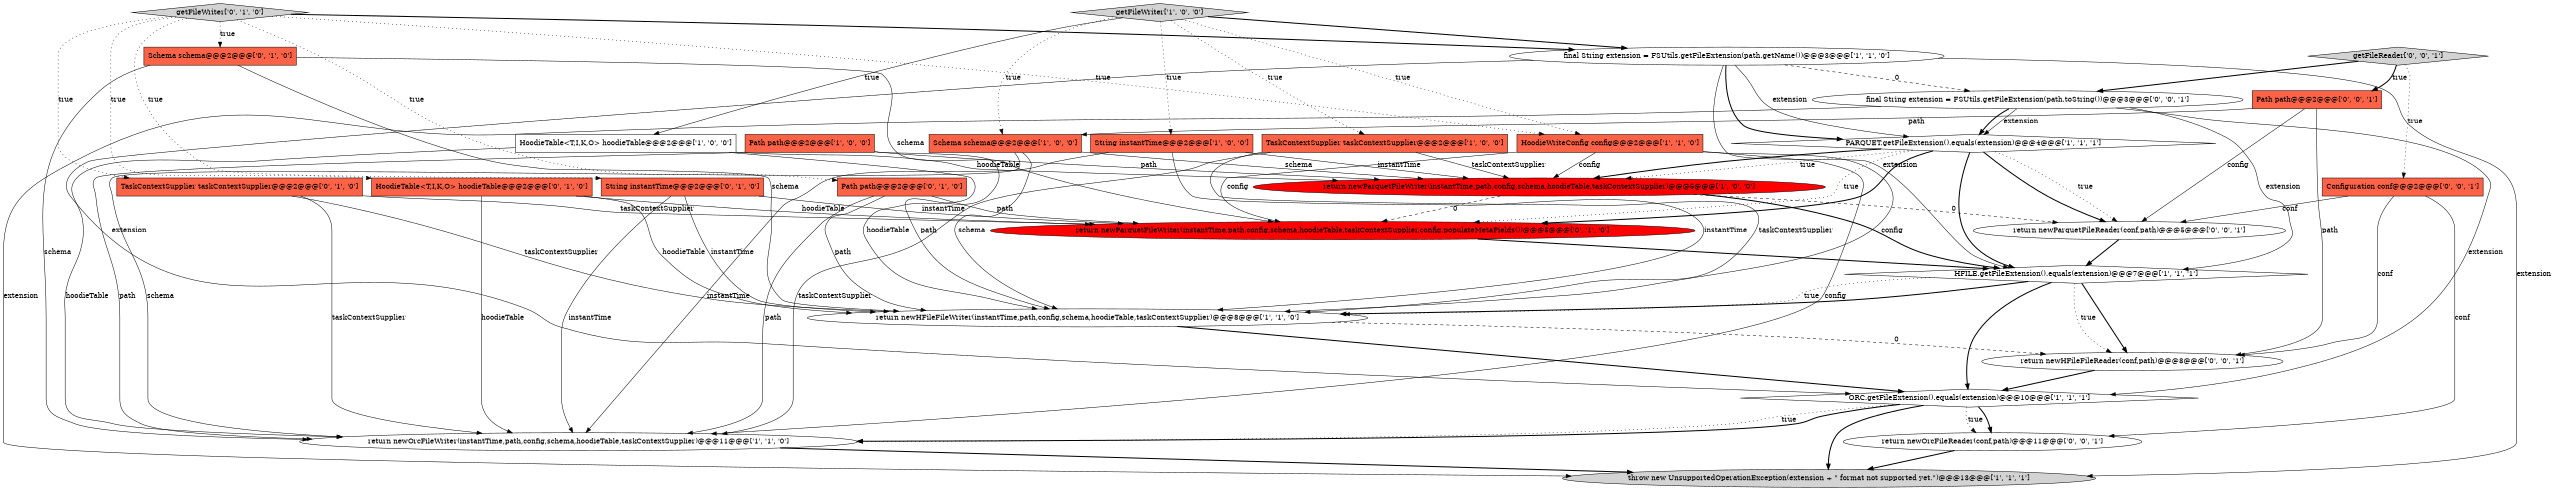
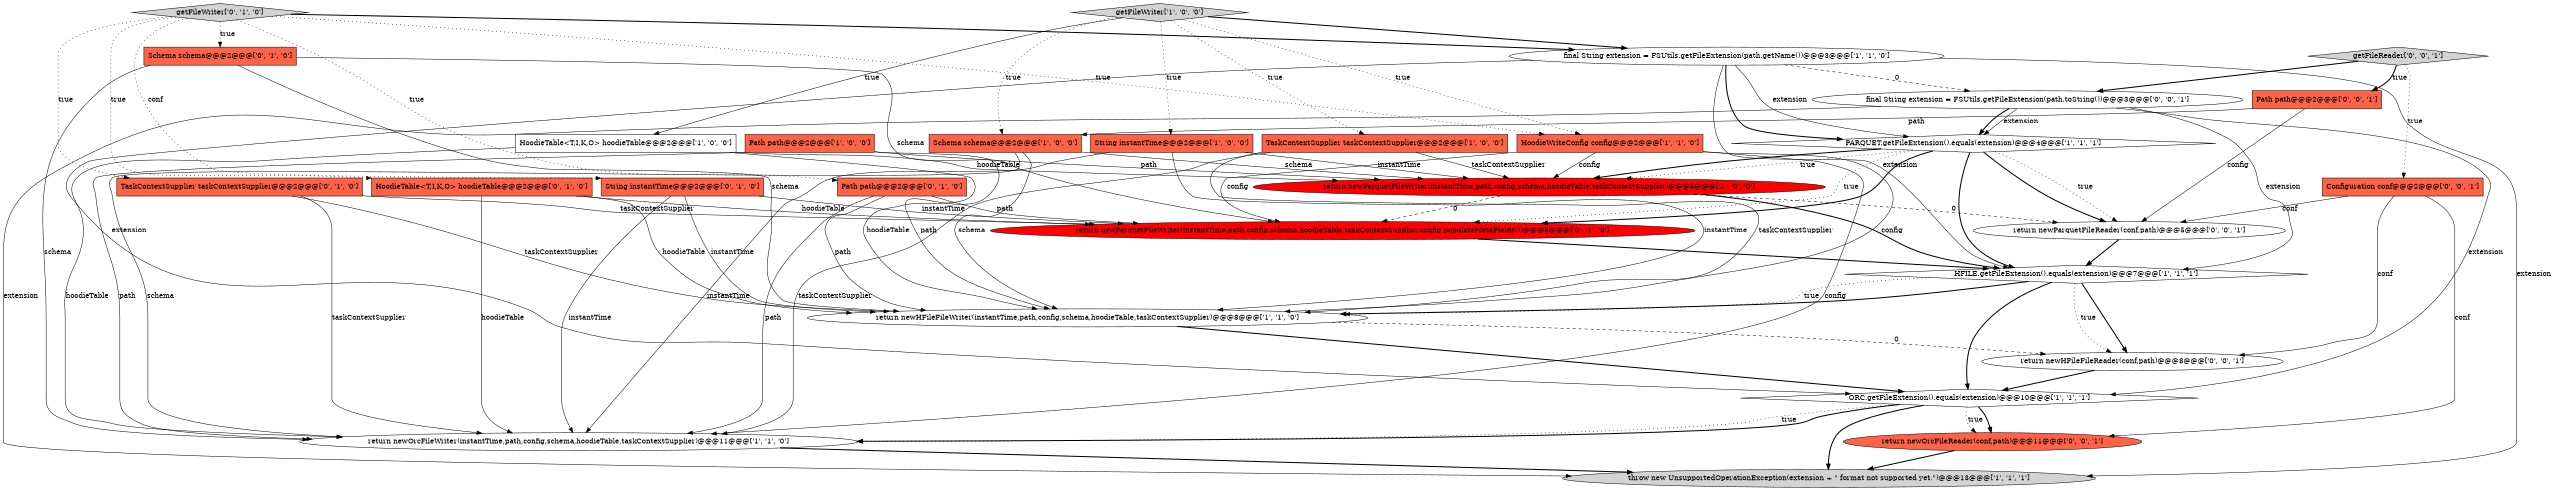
(156, 100) -> (156, 100)
(2322, 261) -> none
(1993, 442) -> (1993, 442)
